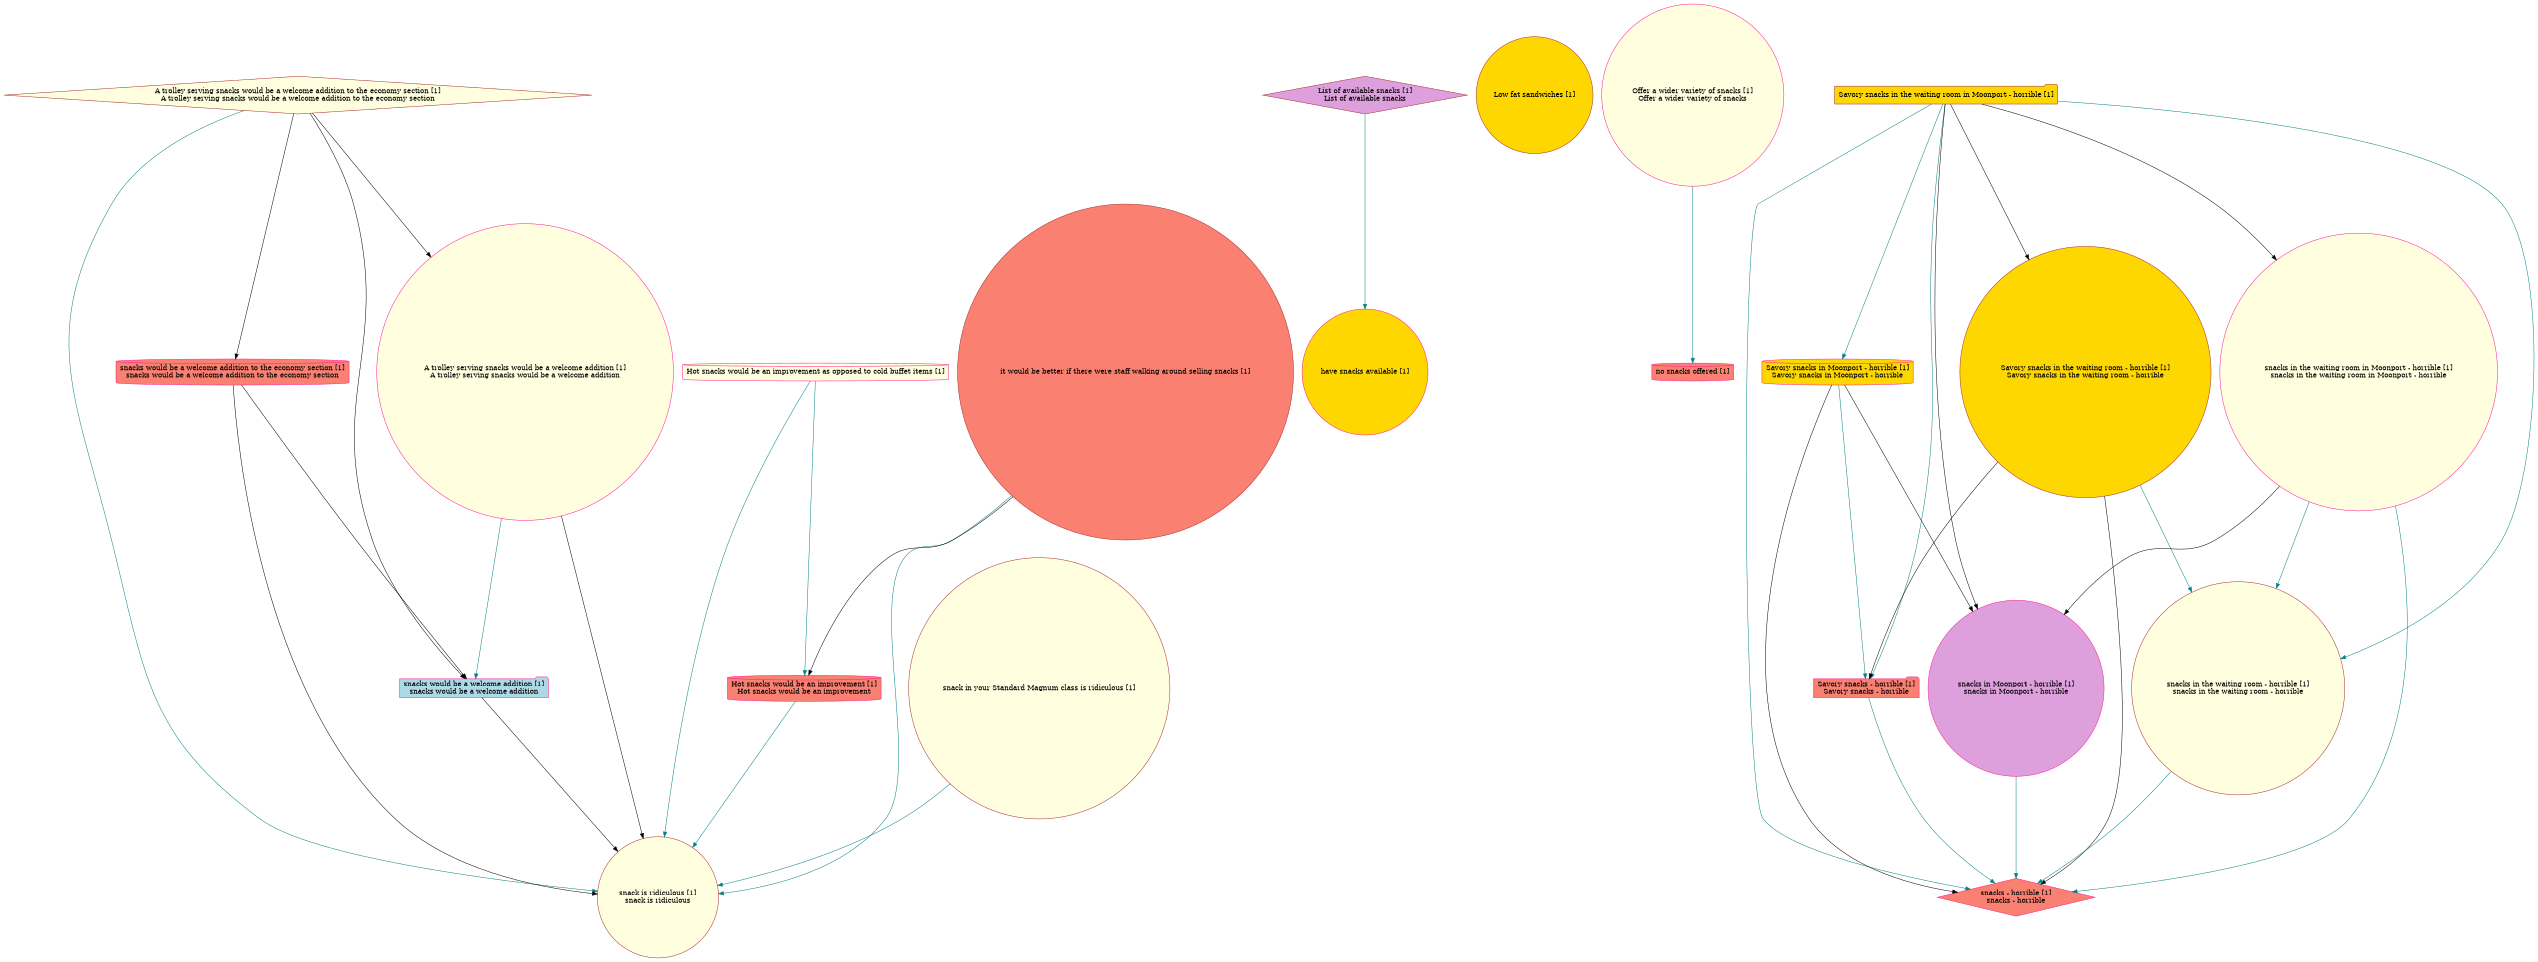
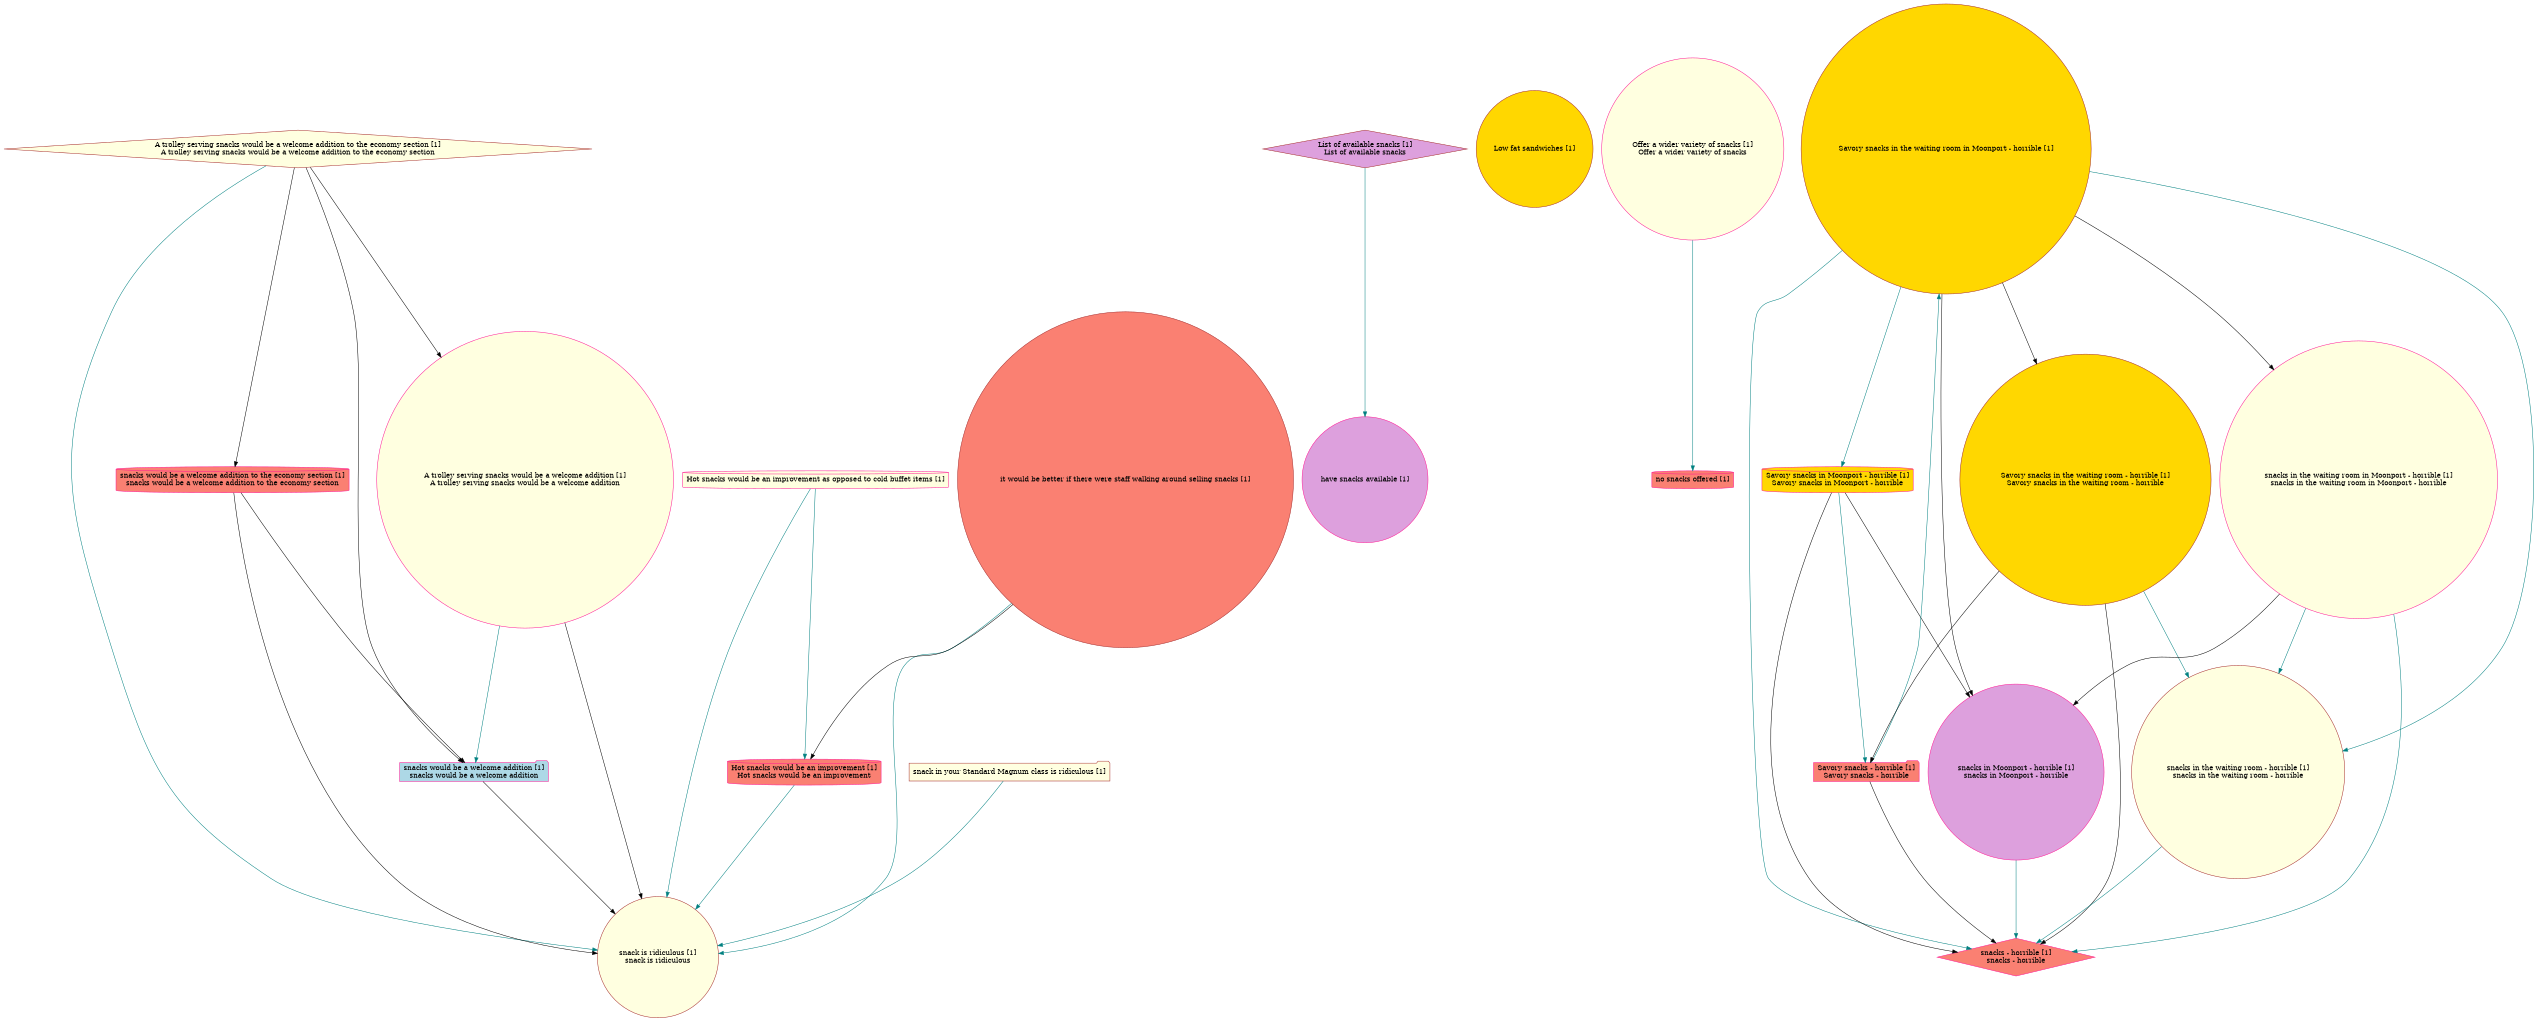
(1946, 95) -> (1946, 149)
(1365, 372) -> (1365, 480)
(1932, 393) -> (1926, 535)
(1039, 688) -> (1010, 772)
(1912, 801) -> (1918, 871)
